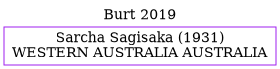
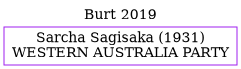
(140, 46) -> (120, 46)
